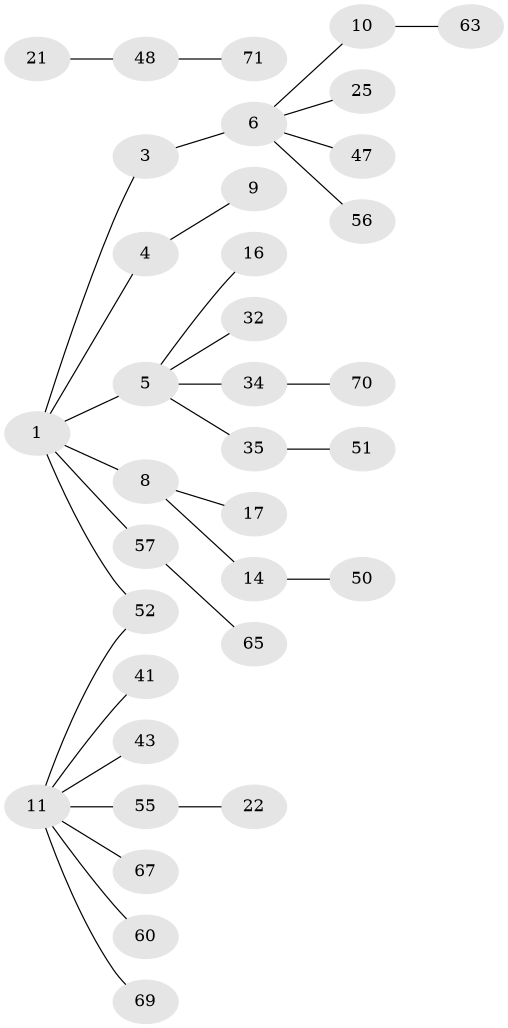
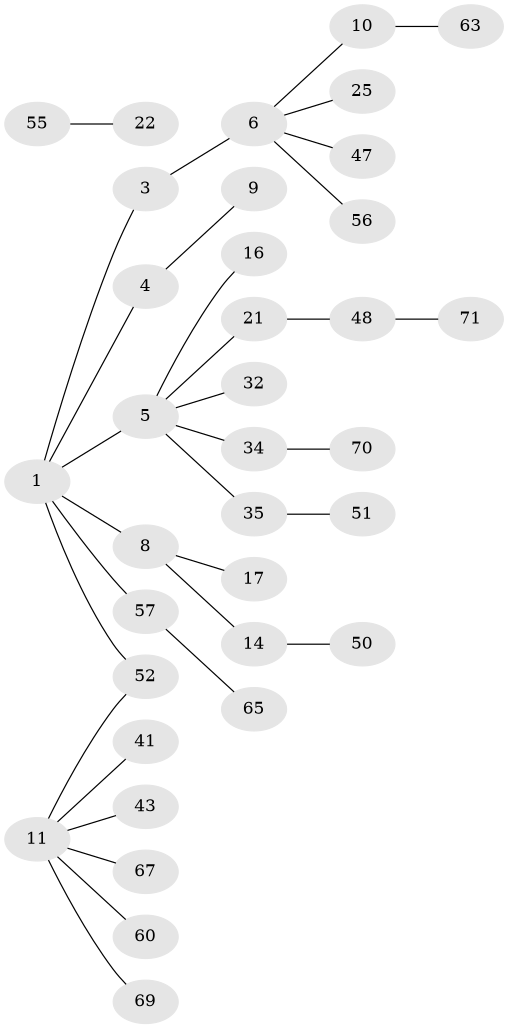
none -> (200, 368)
(92, 807) -> none
